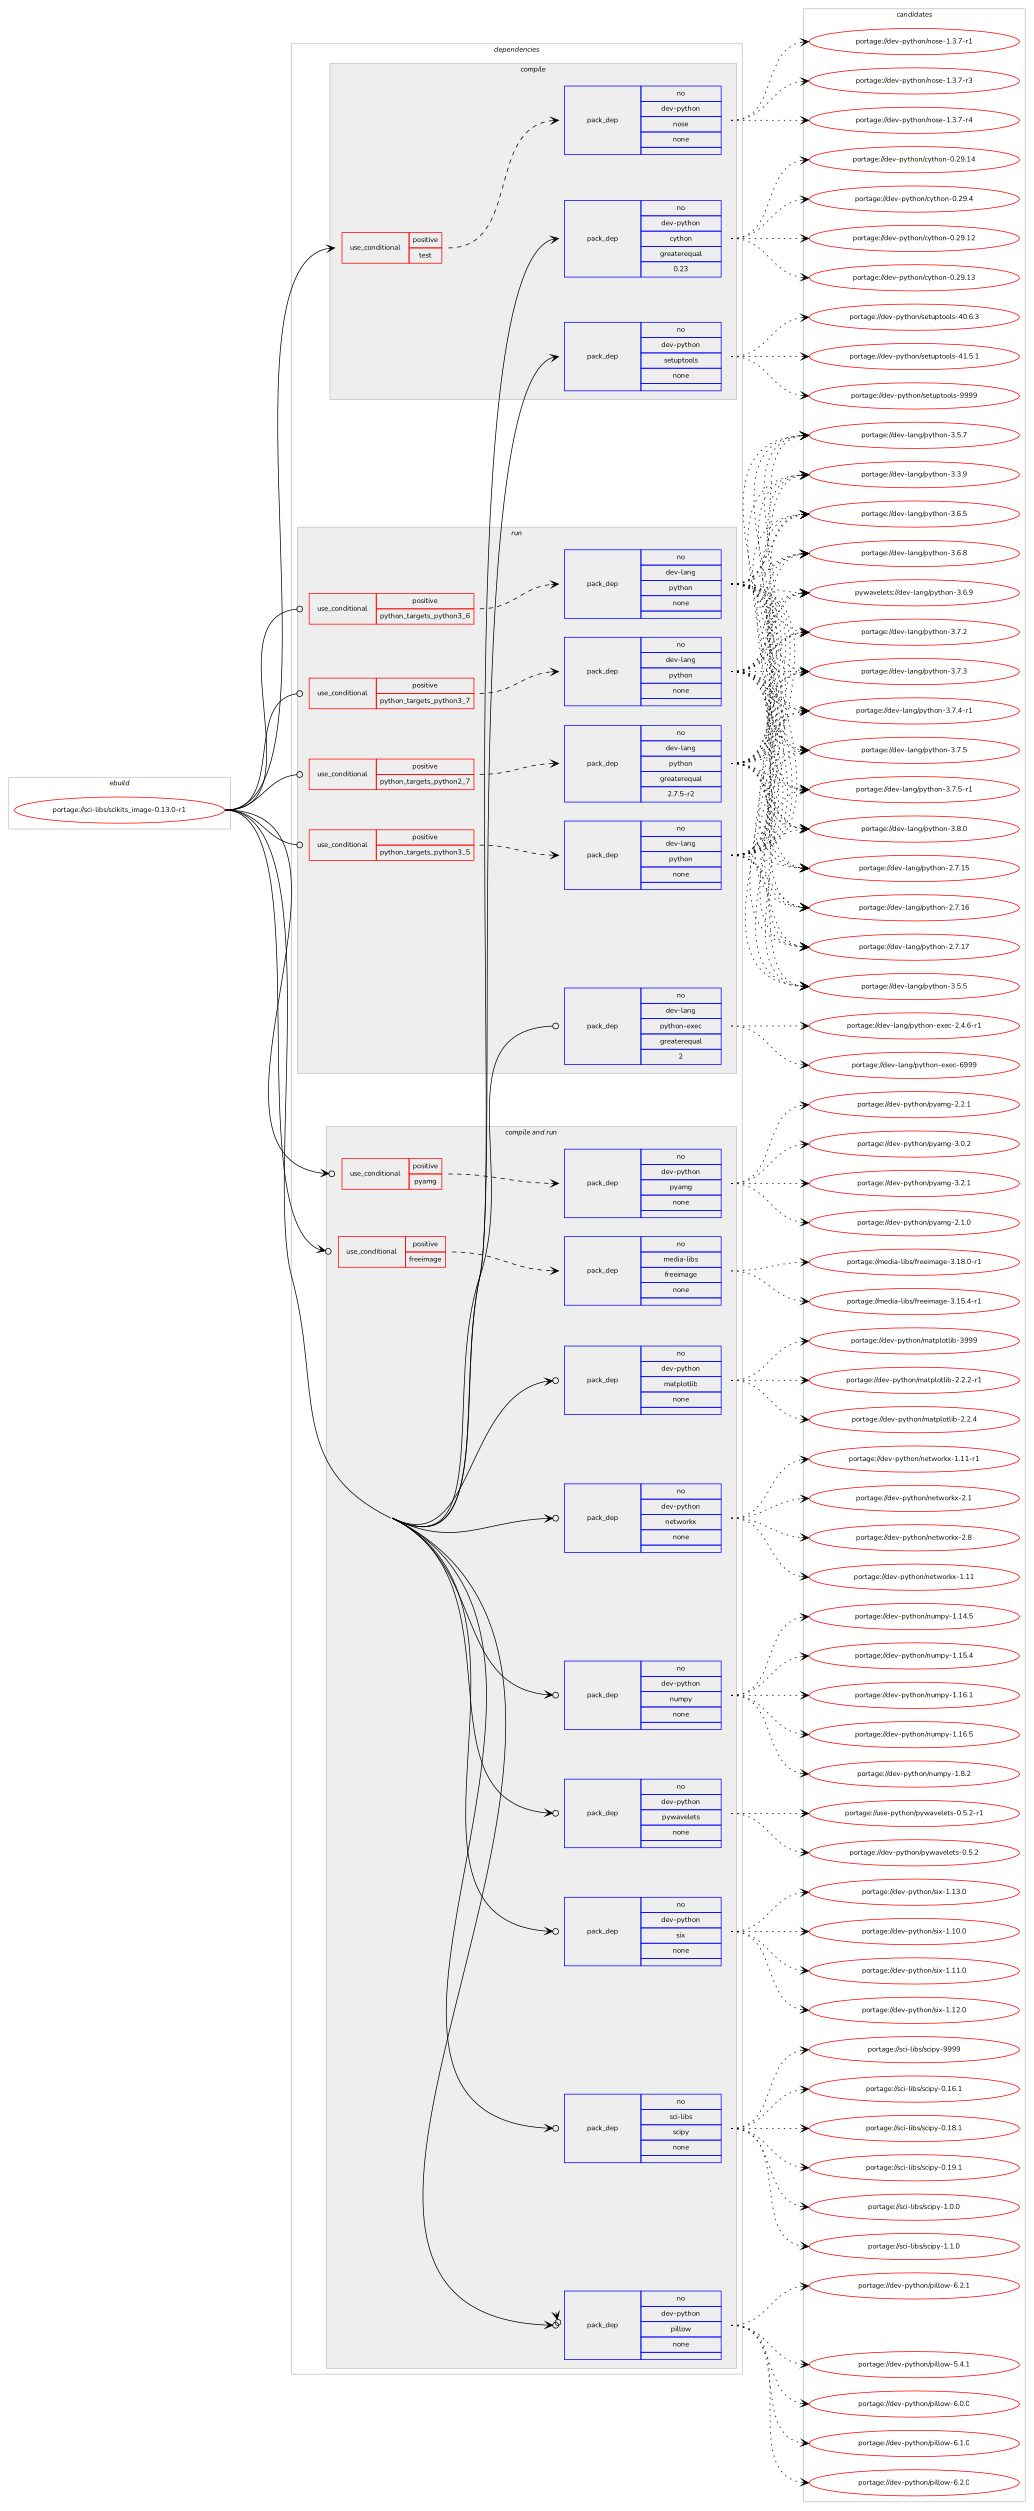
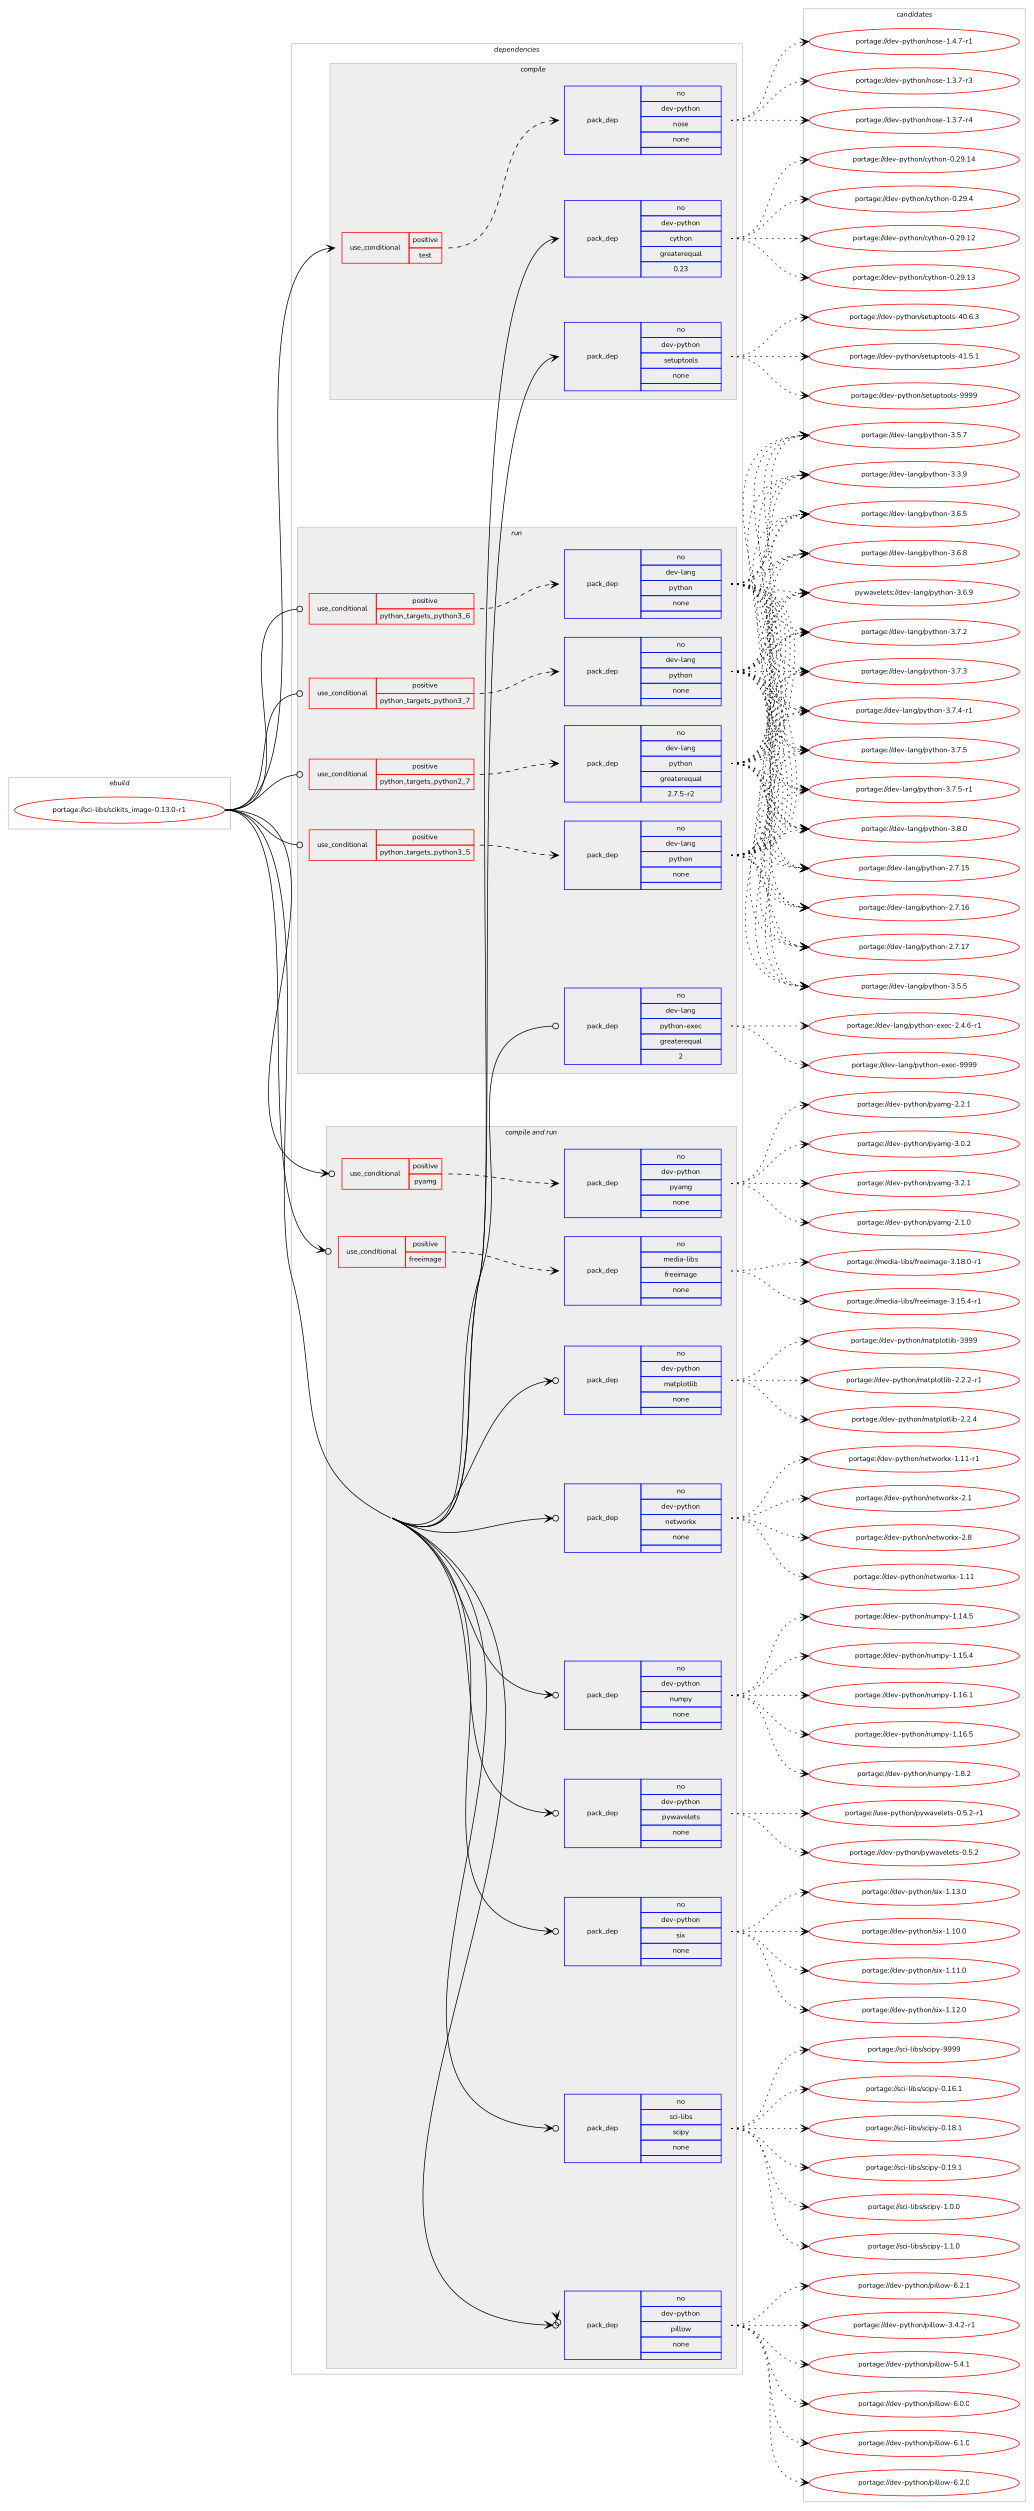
(914, 42) -> (914, 42)
(914, 1065) -> (914, 1065)
none -> (914, 2325)
